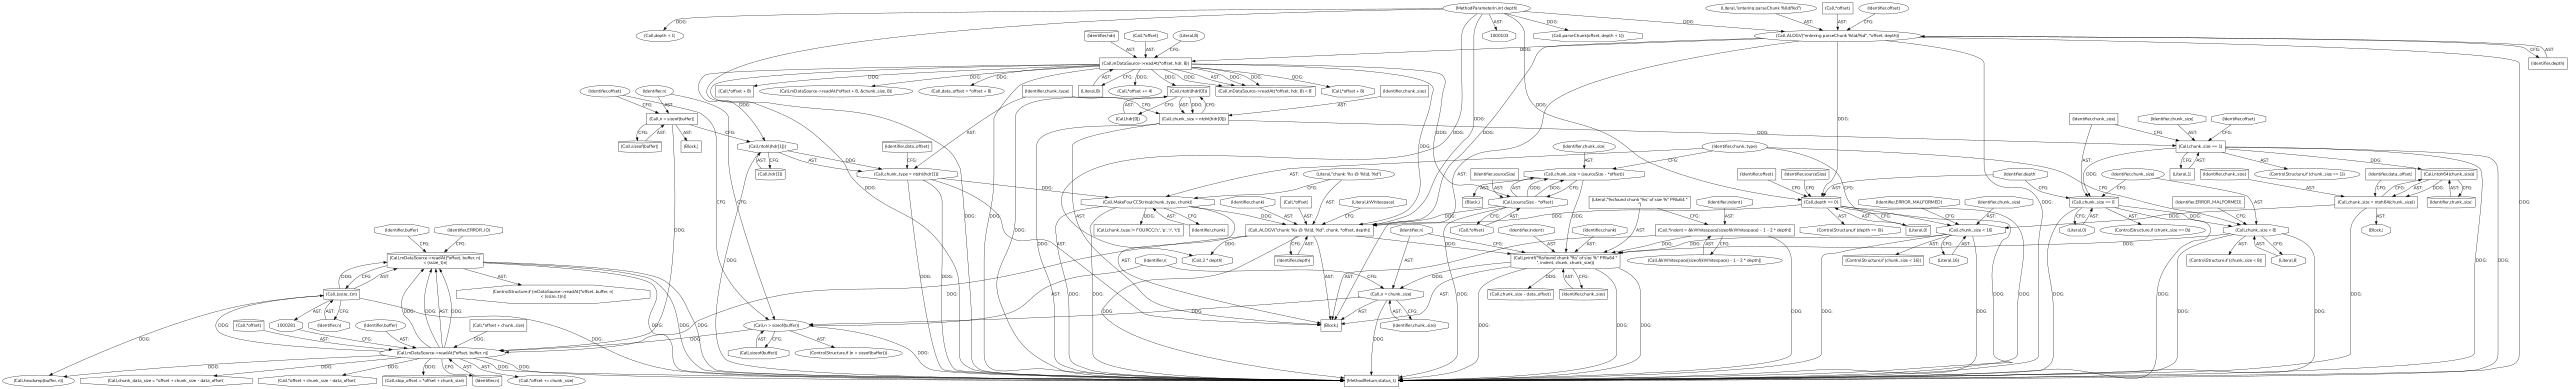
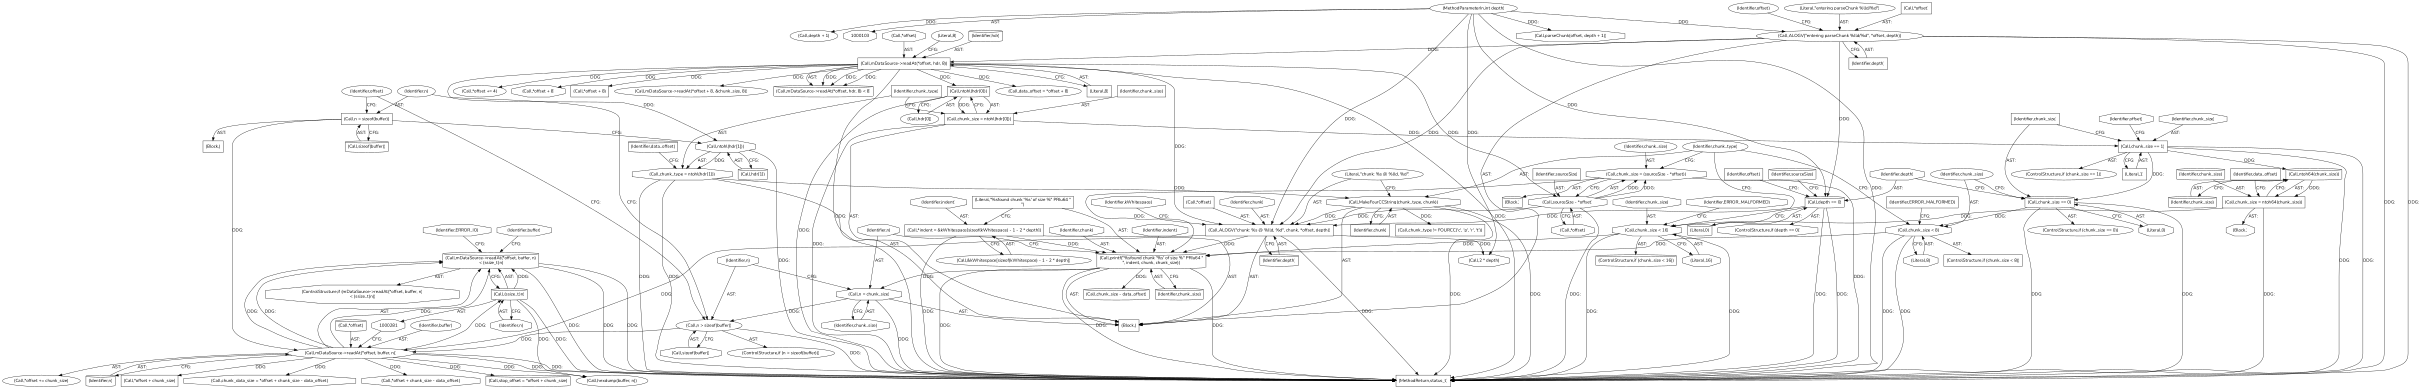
(1373, 202) -> (1129, 202)
(472, 339) -> (247, 366)
none -> (1817, 366)
